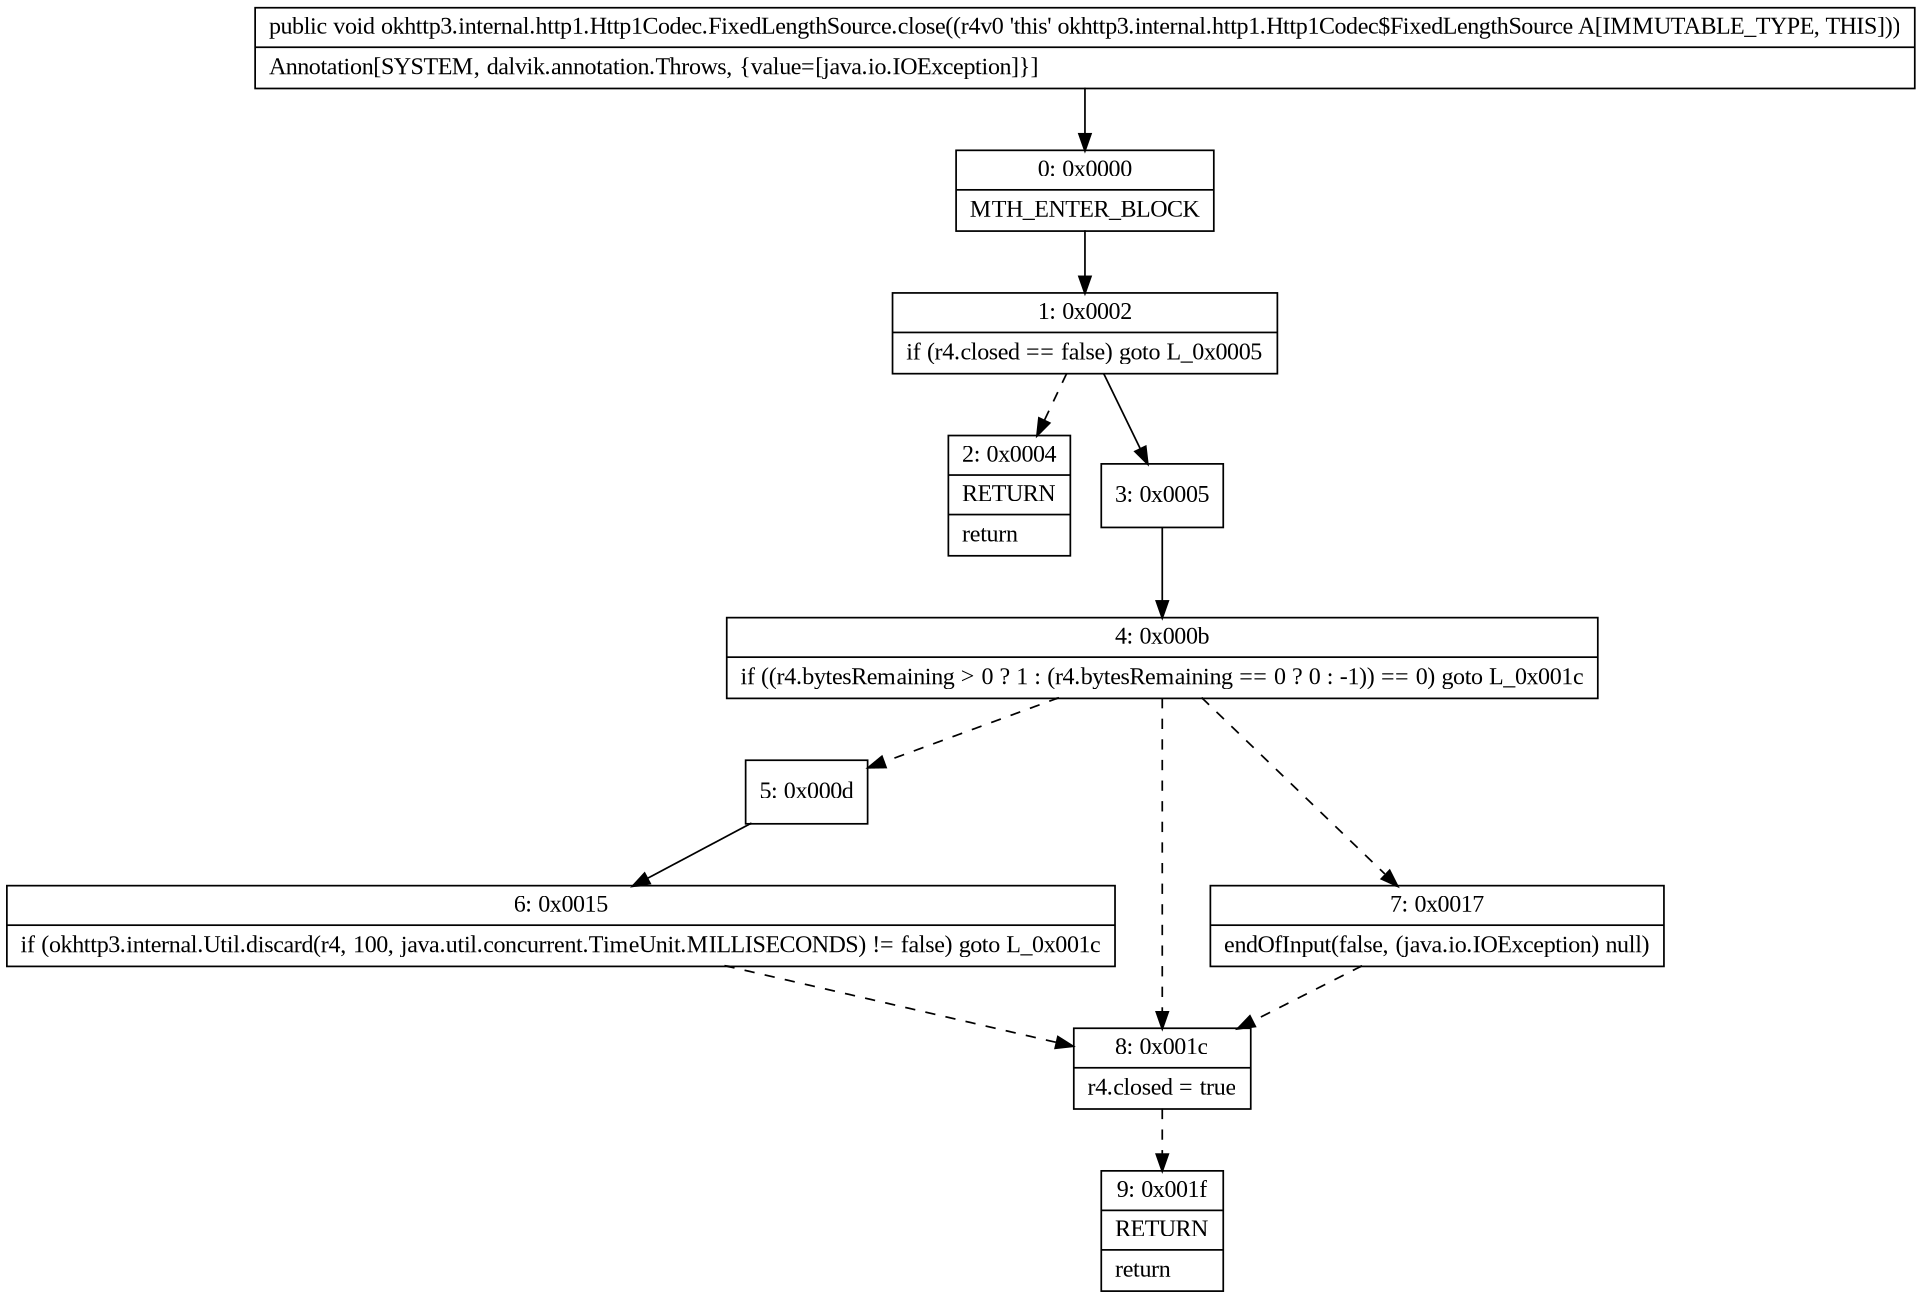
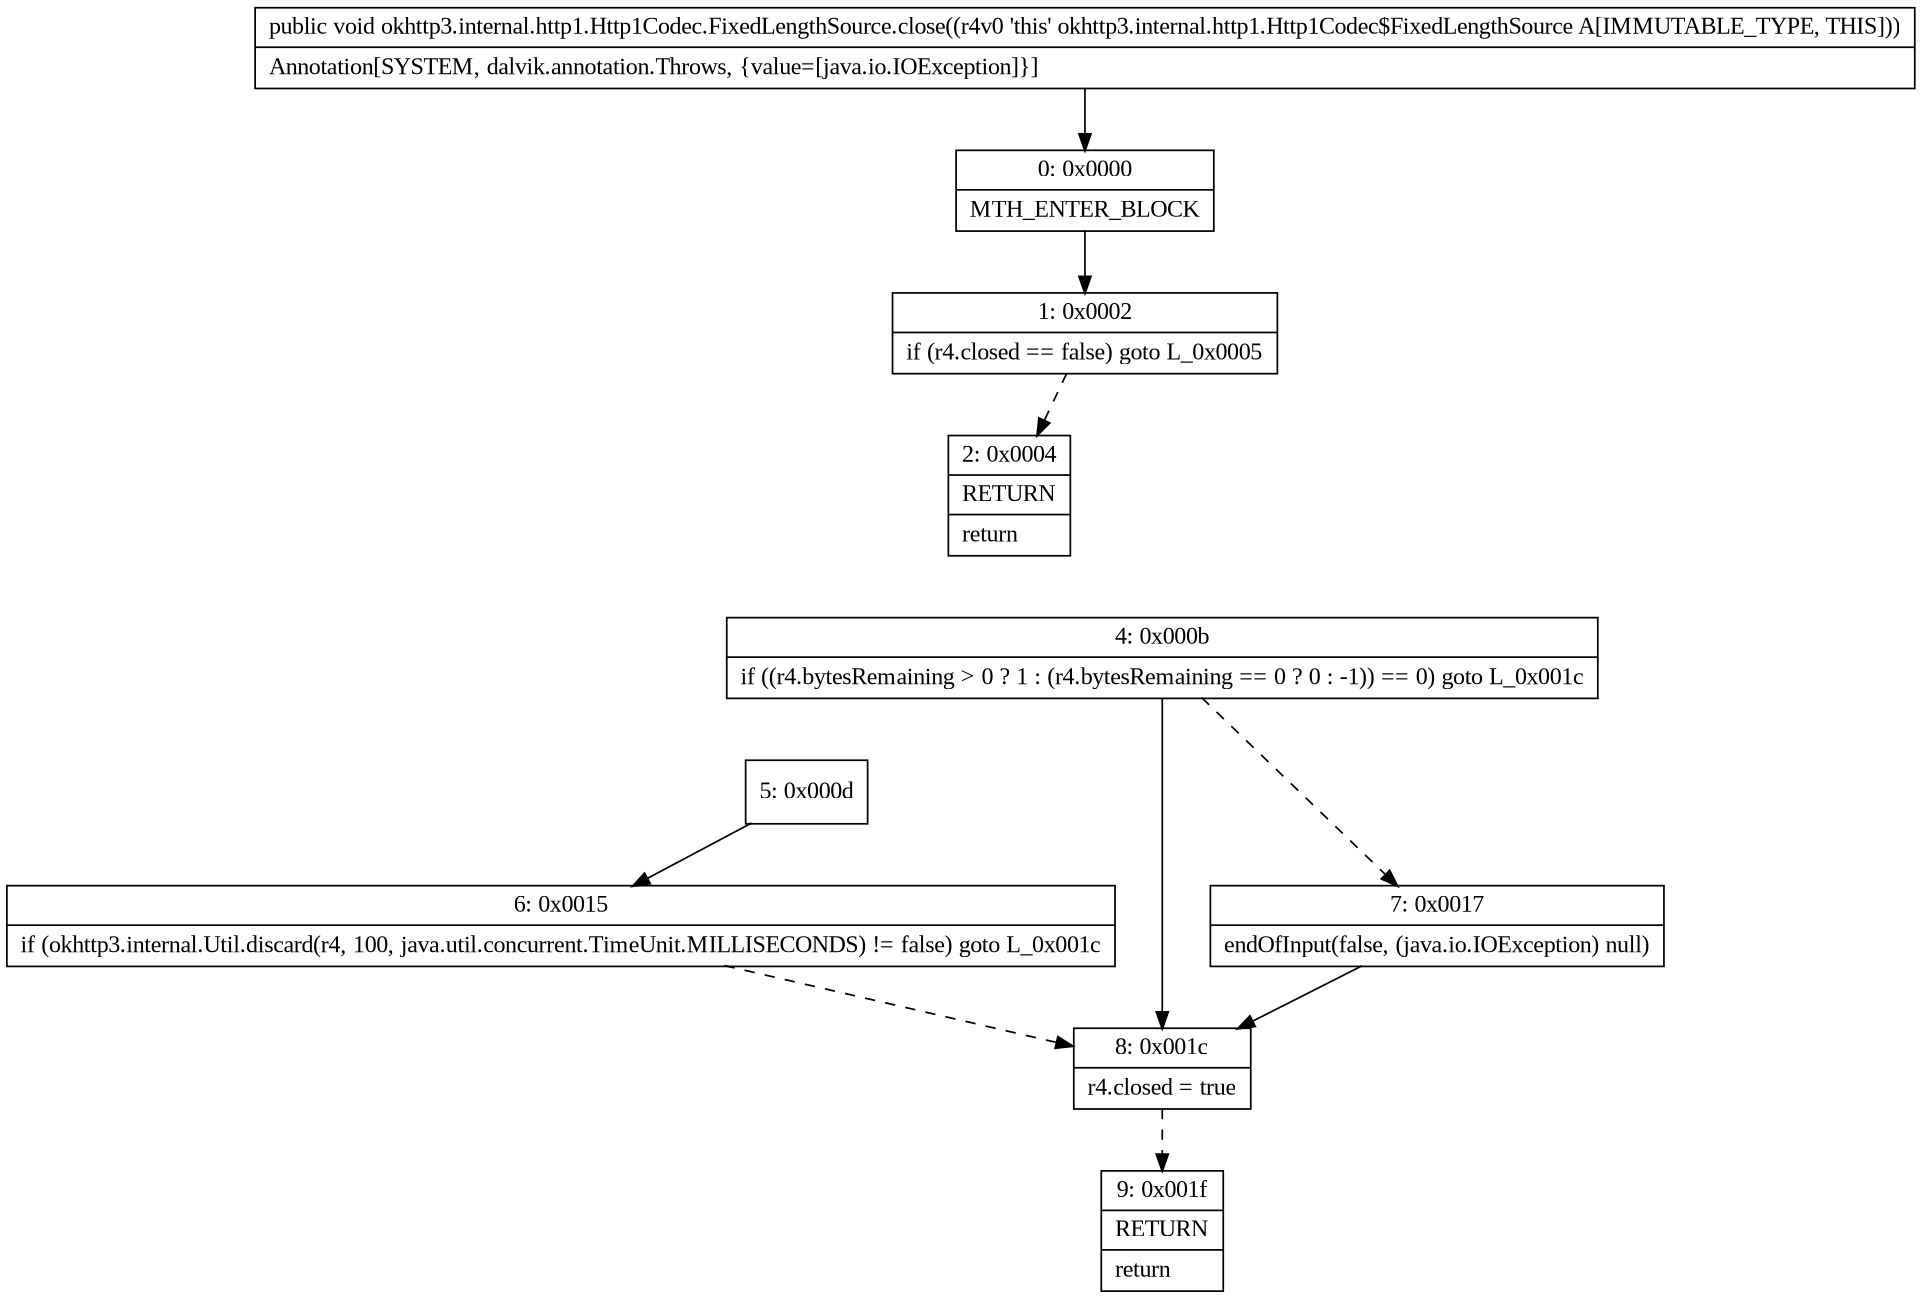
(1162, 496) -> none
(972, 730) -> none
(1162, 855) -> (1162, 855)
(1307, 993) -> (1307, 993)
